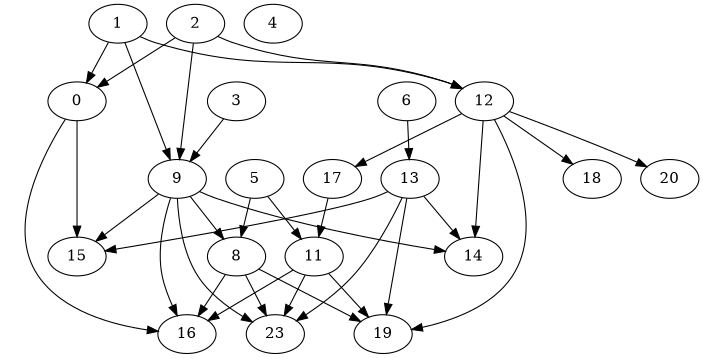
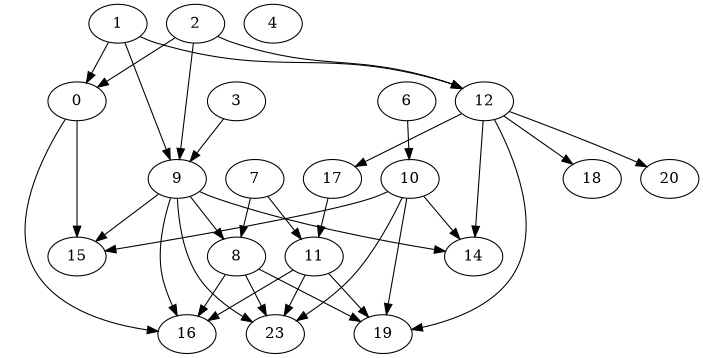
(255, 179) -> (255, 179)
(410, 179) -> (410, 179)
